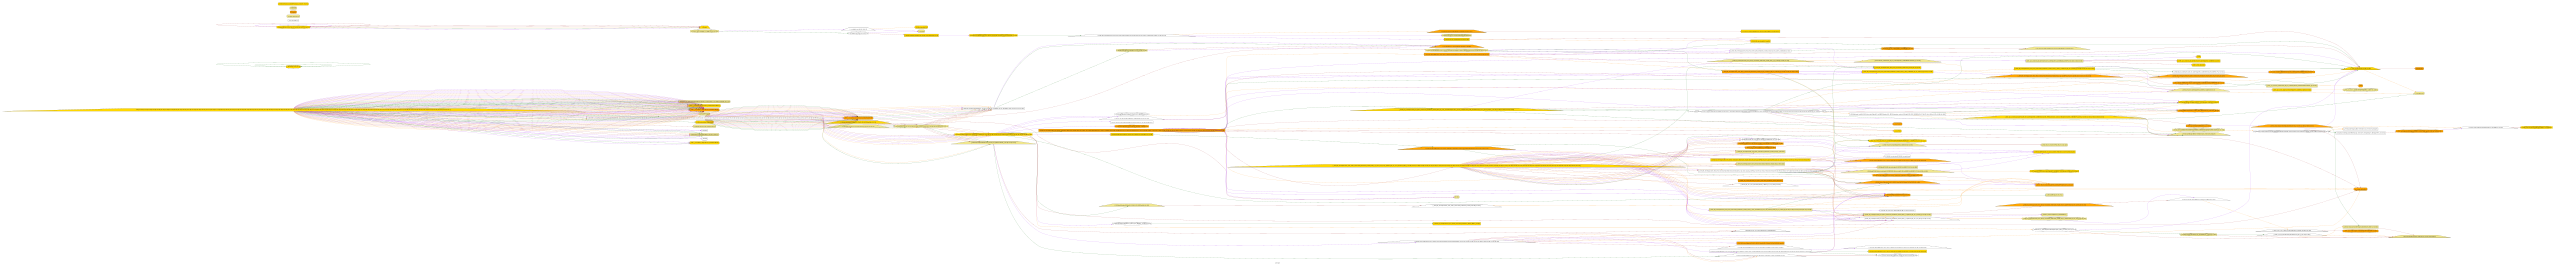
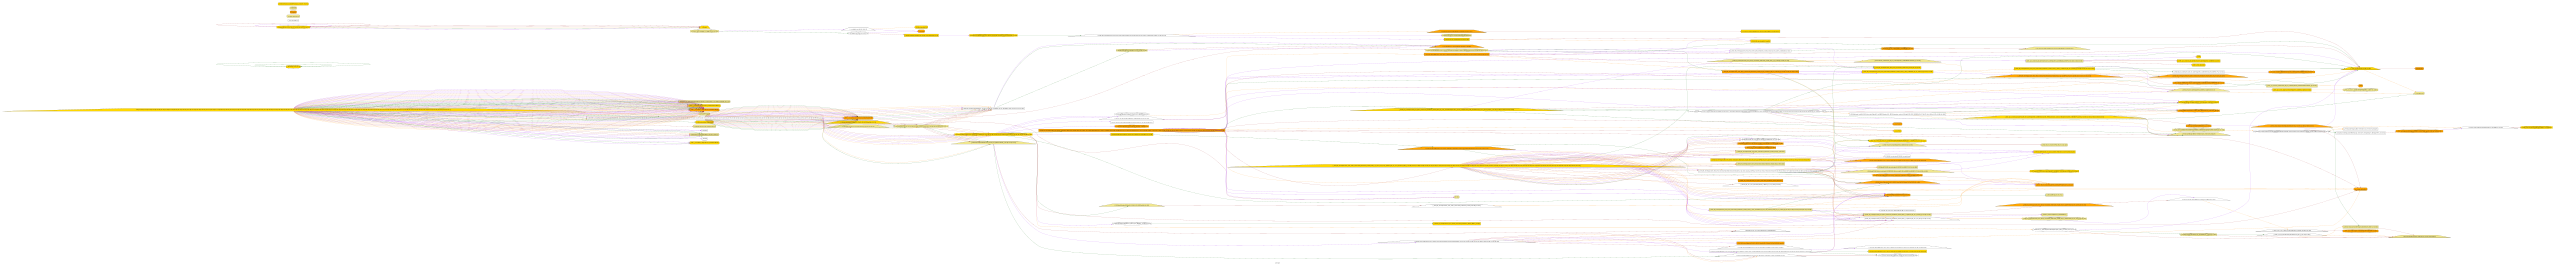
(921, 31) -> (921, 31)
